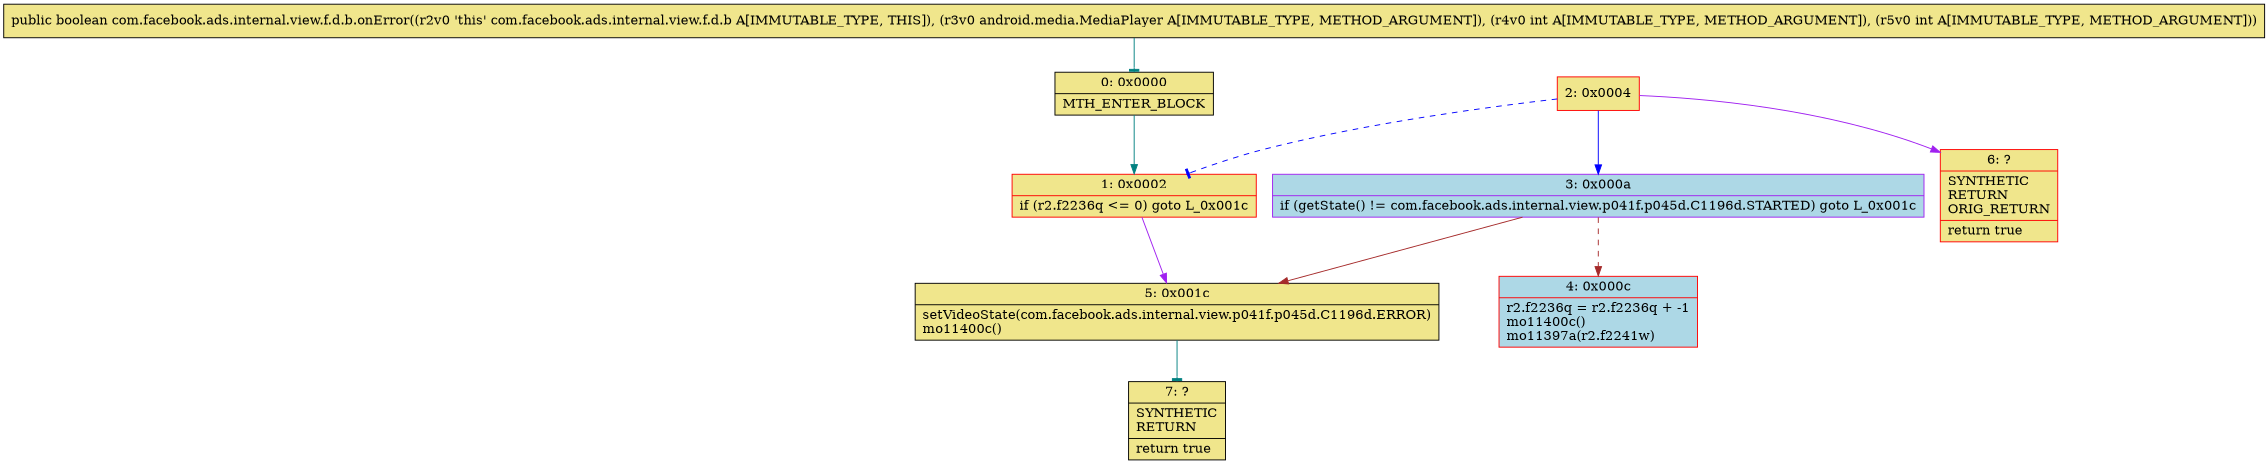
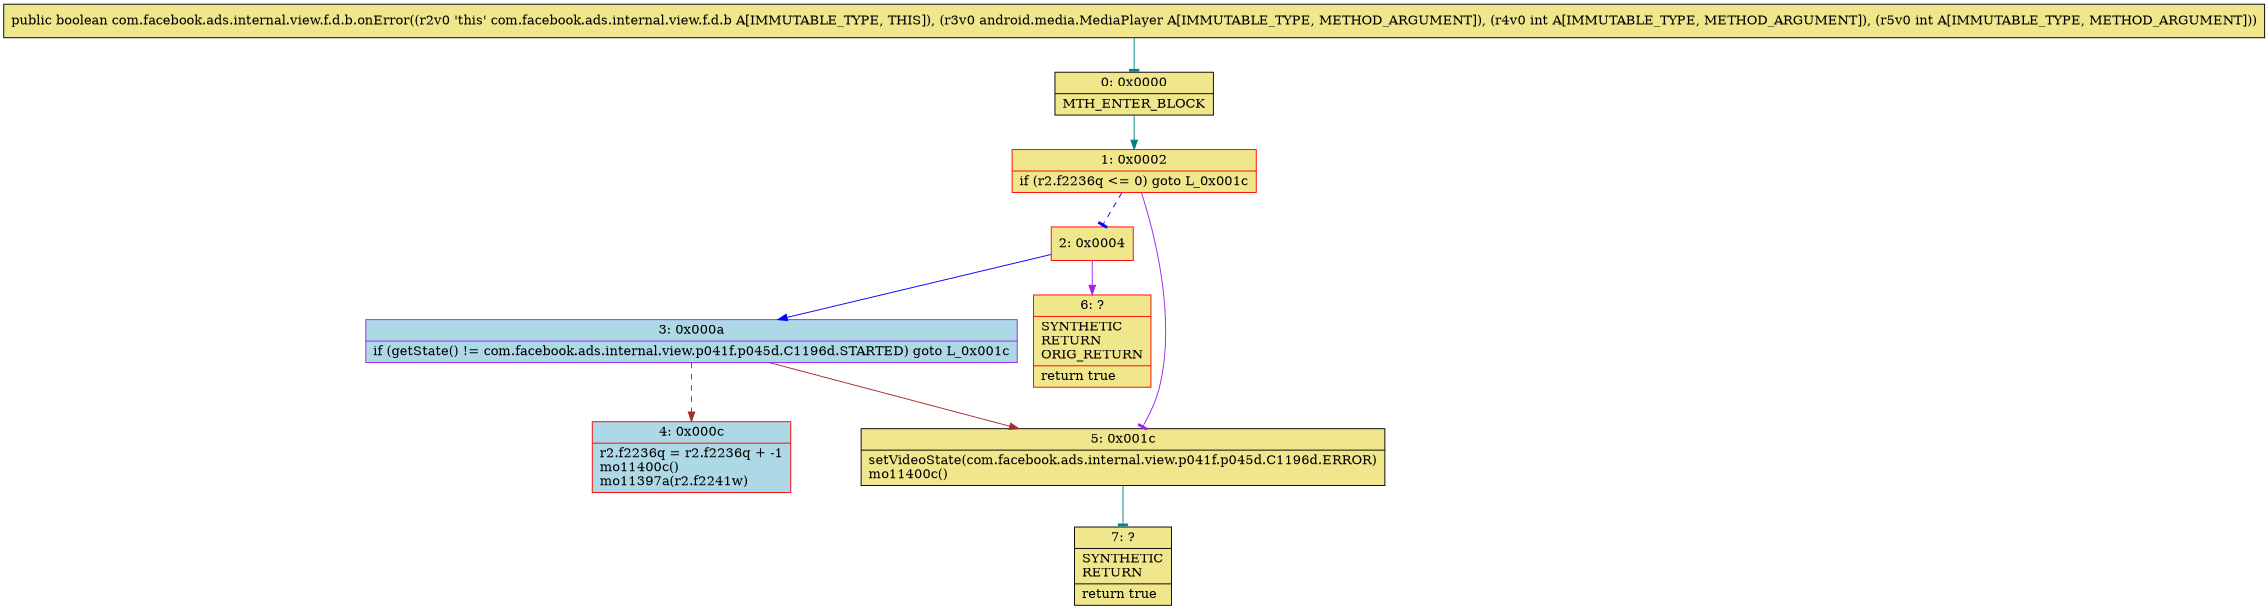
(1372, 126) -> (1113, 208)
(1153, 246) -> (1165, 309)
